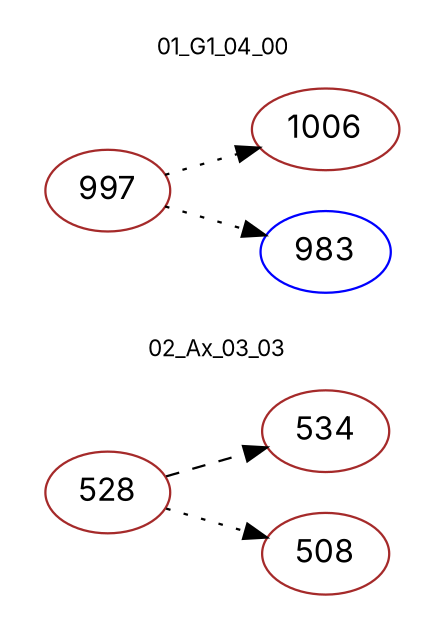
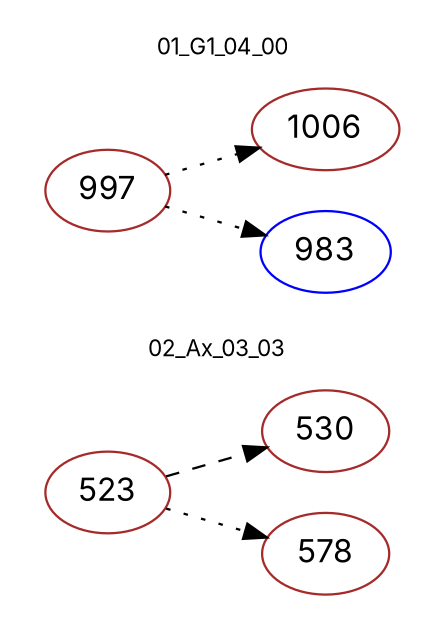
(326, 431) -> (326, 431)
(108, 492) -> (108, 492)
(326, 554) -> (326, 554)
